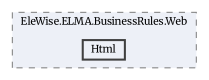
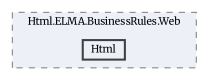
(104, 22) -> (104, 22)
